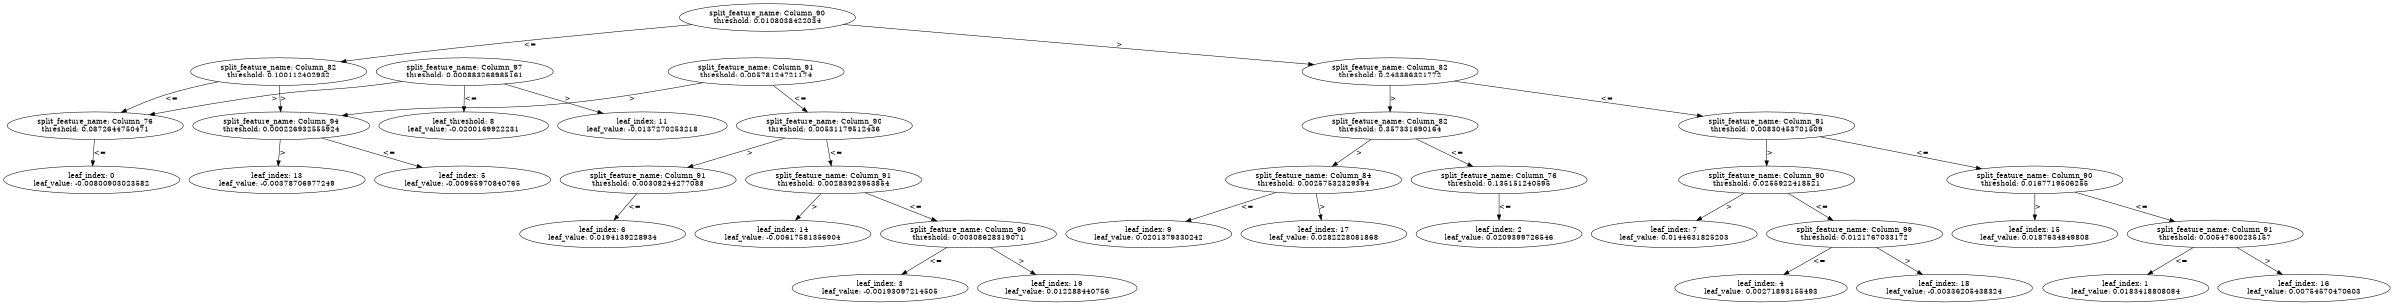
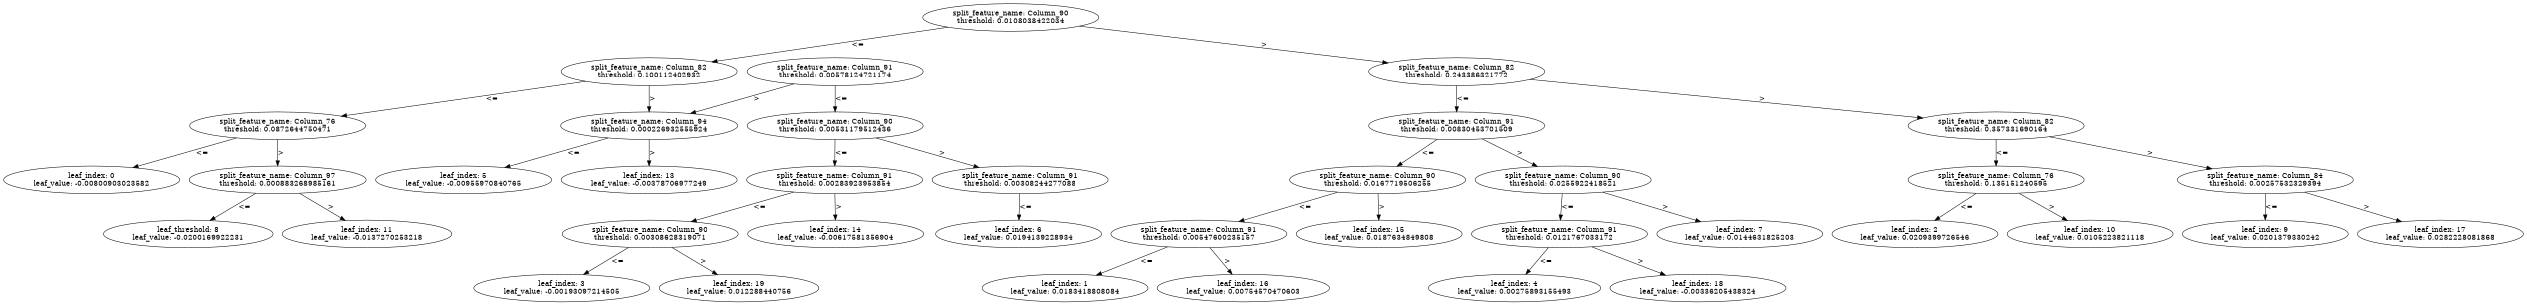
(284, 93) -> (278, 150)
(1855, 234) -> (1560, 234)
none -> (2090, 234)
(1761, 288) -> (1515, 288)
